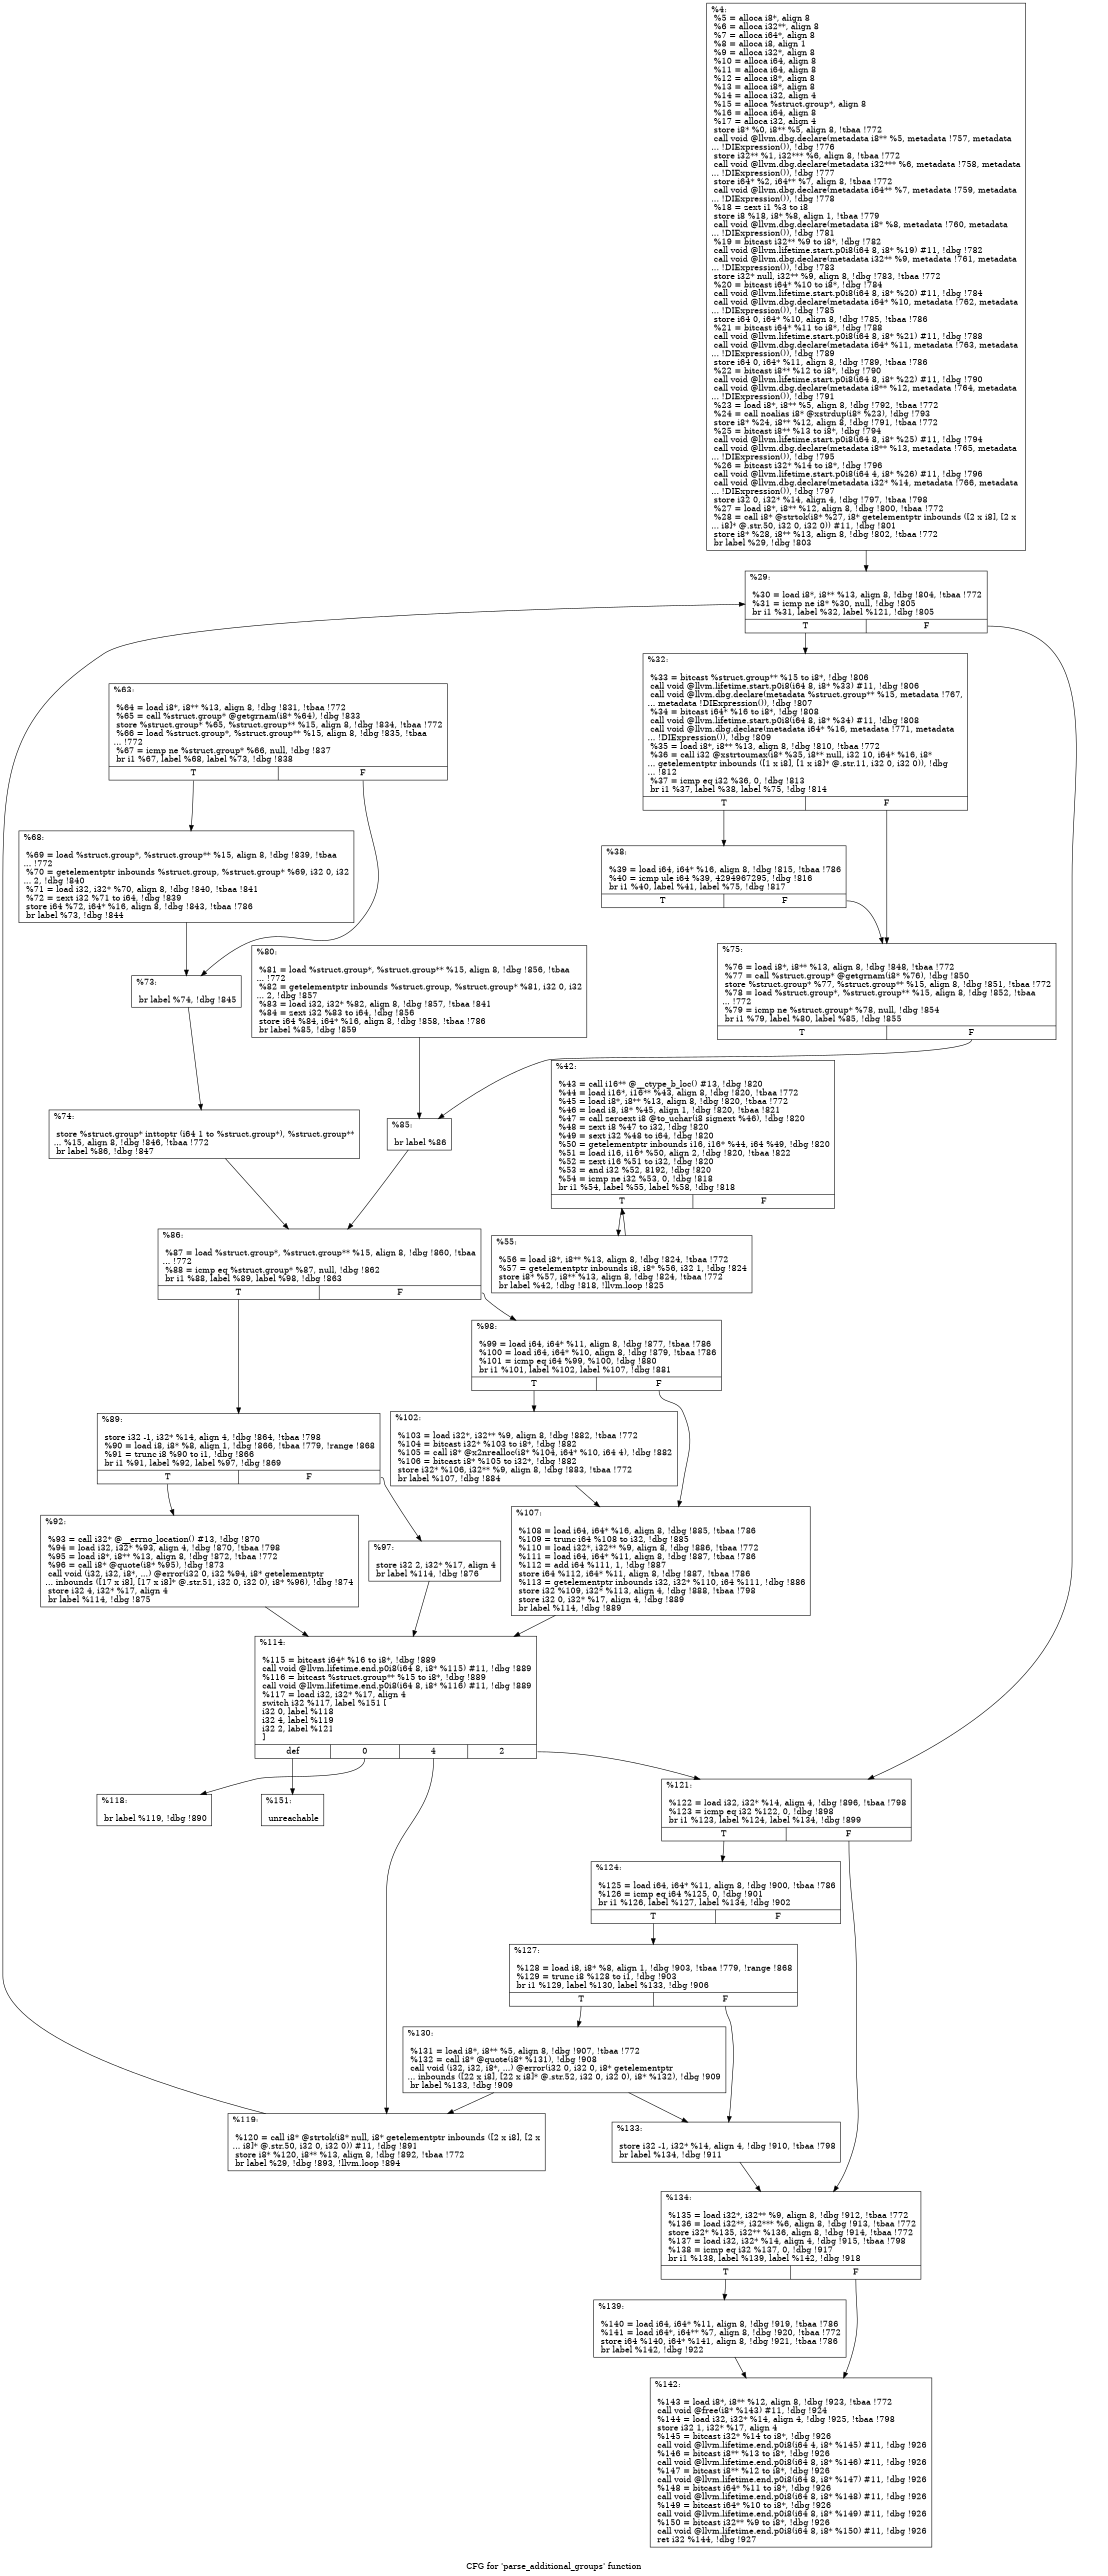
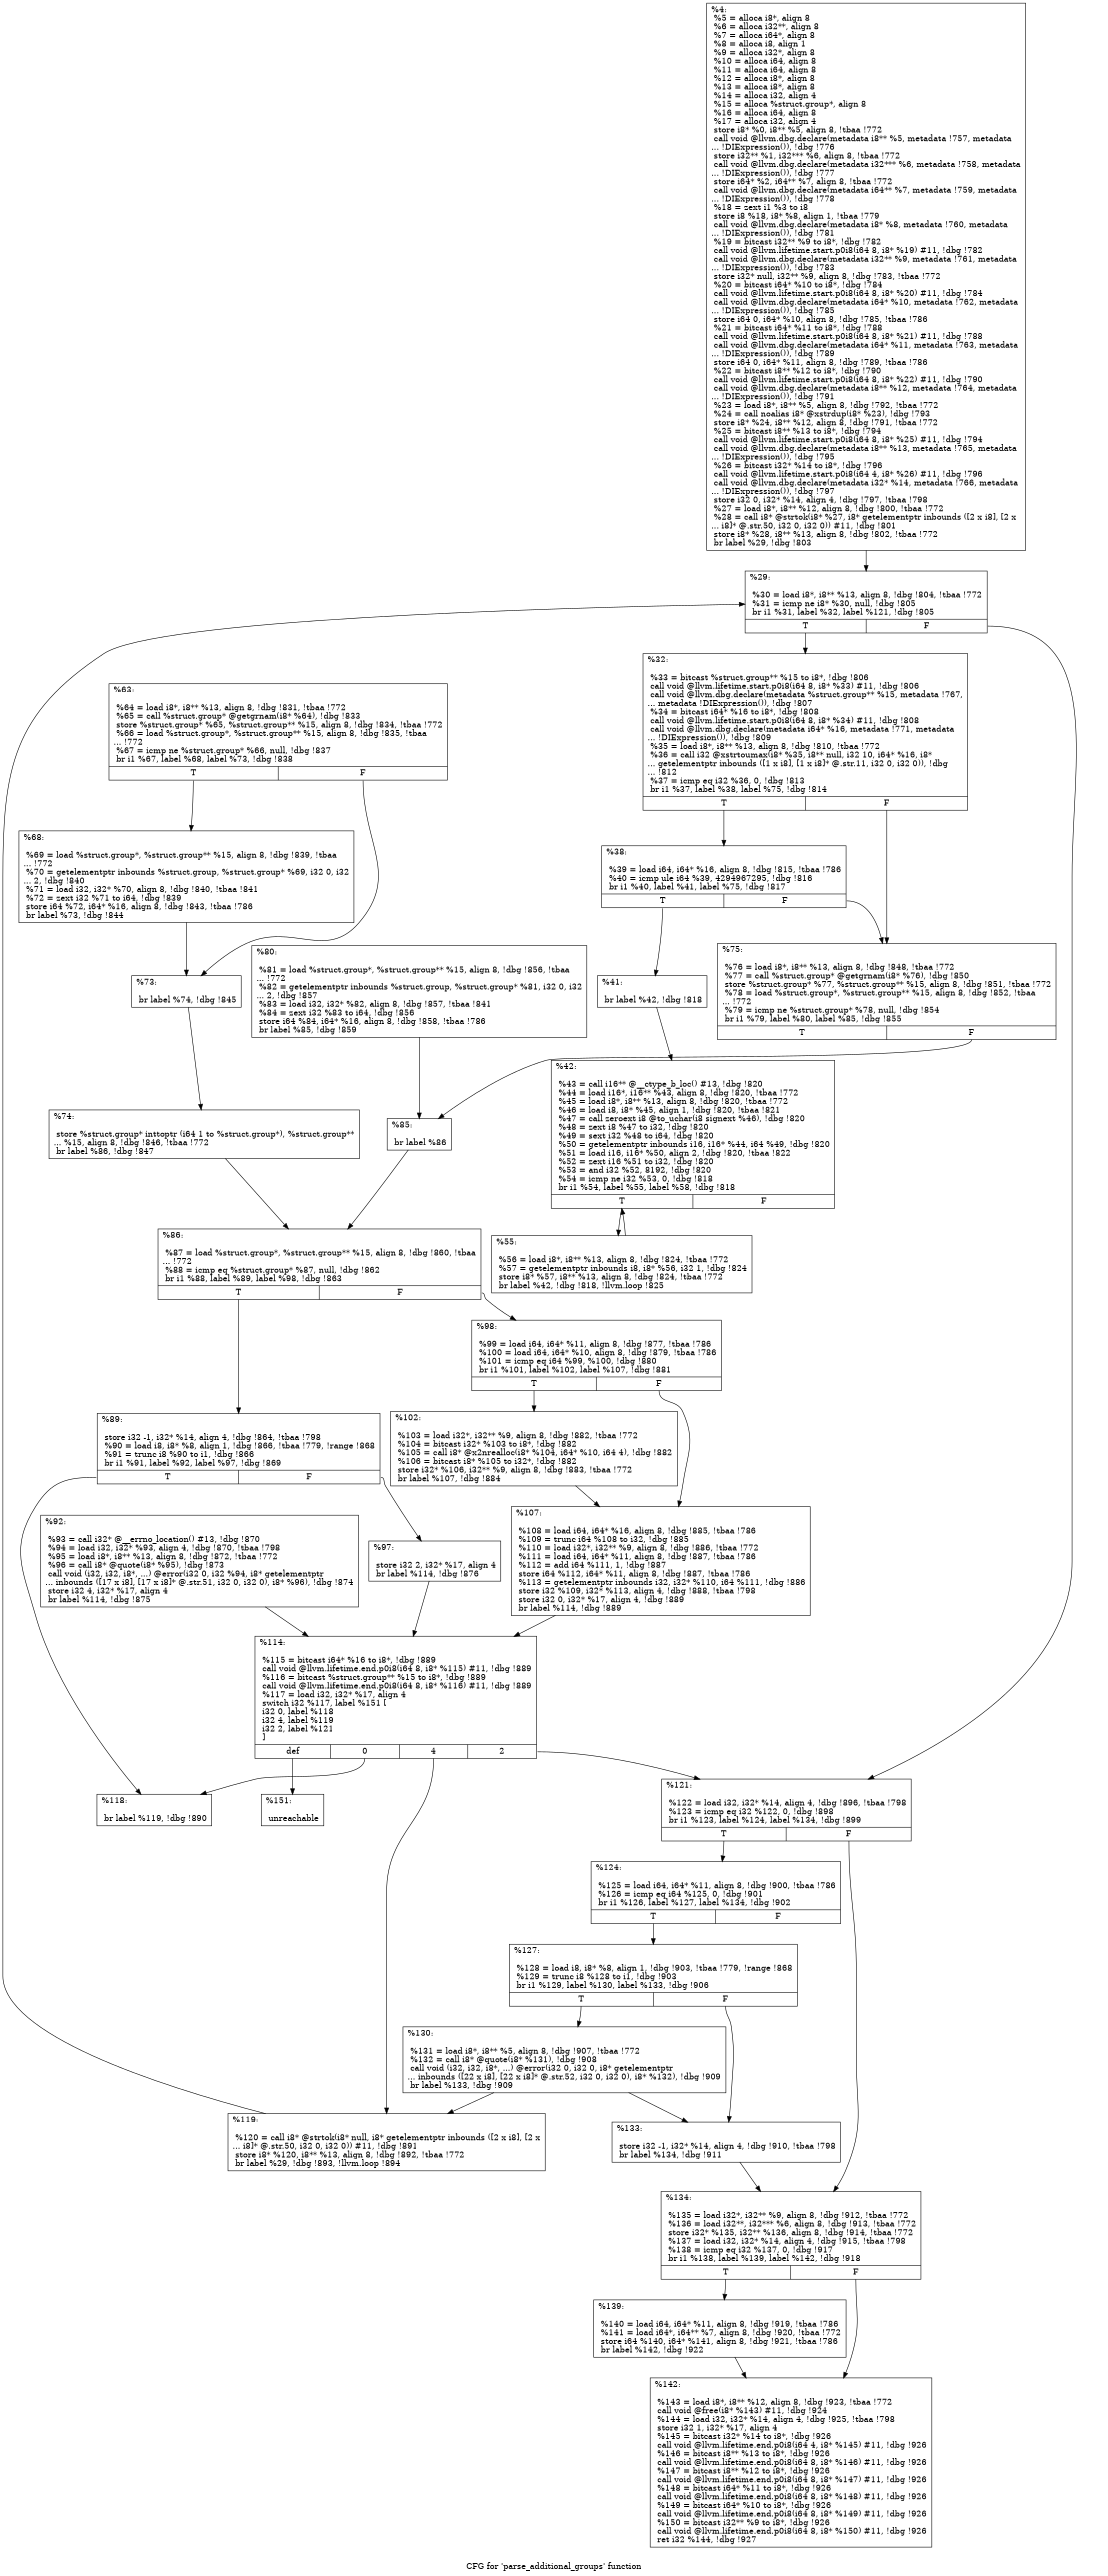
none -> (652, 991)
(169, 1497) -> (38, 1624)
